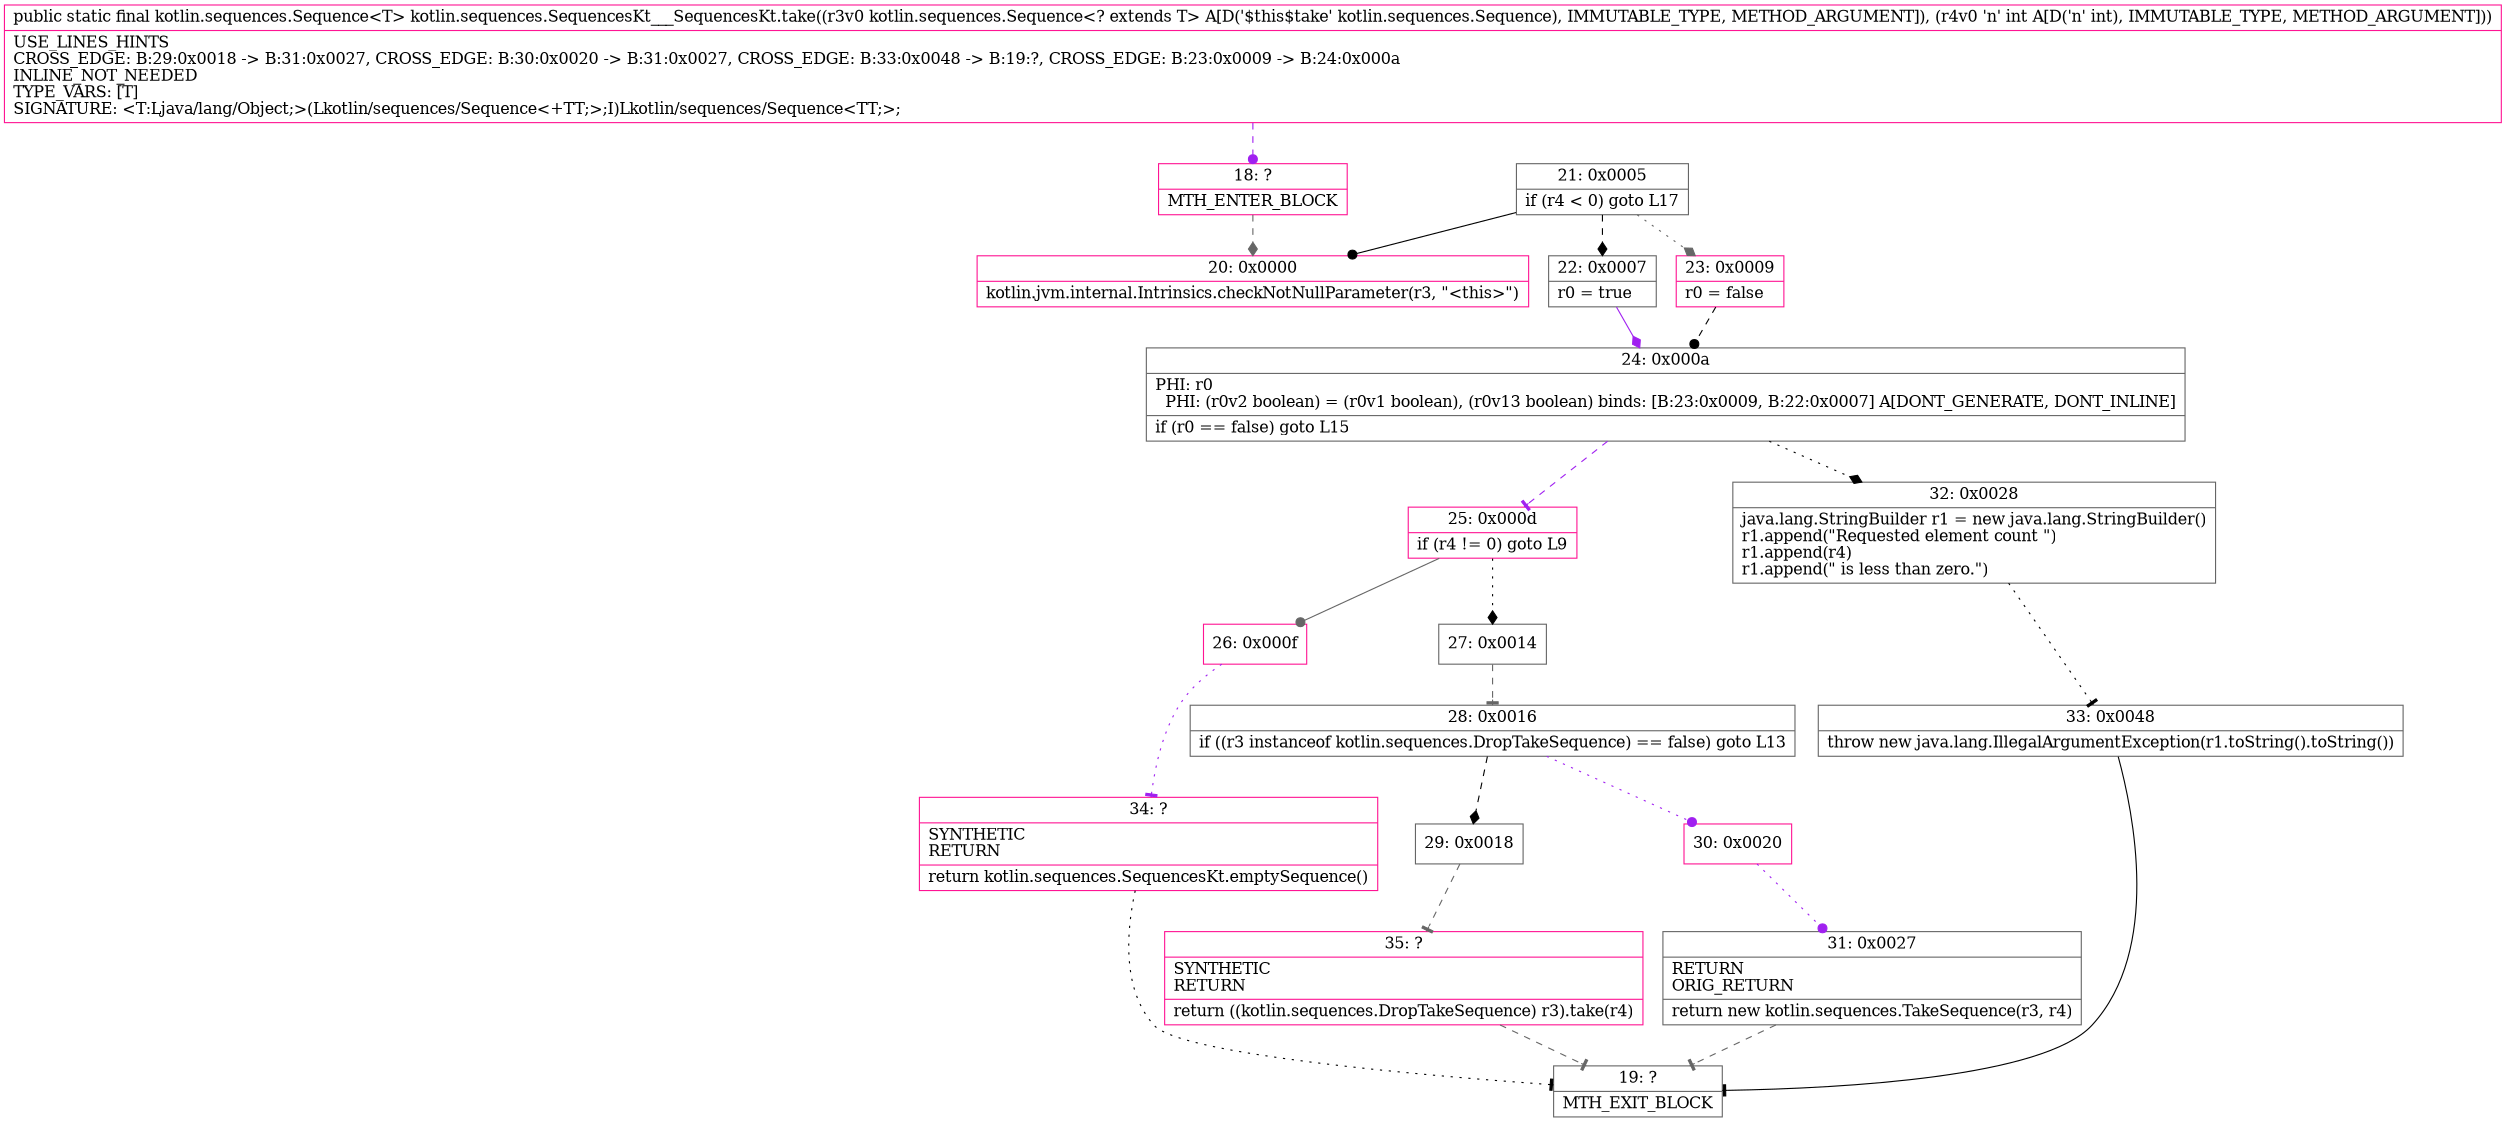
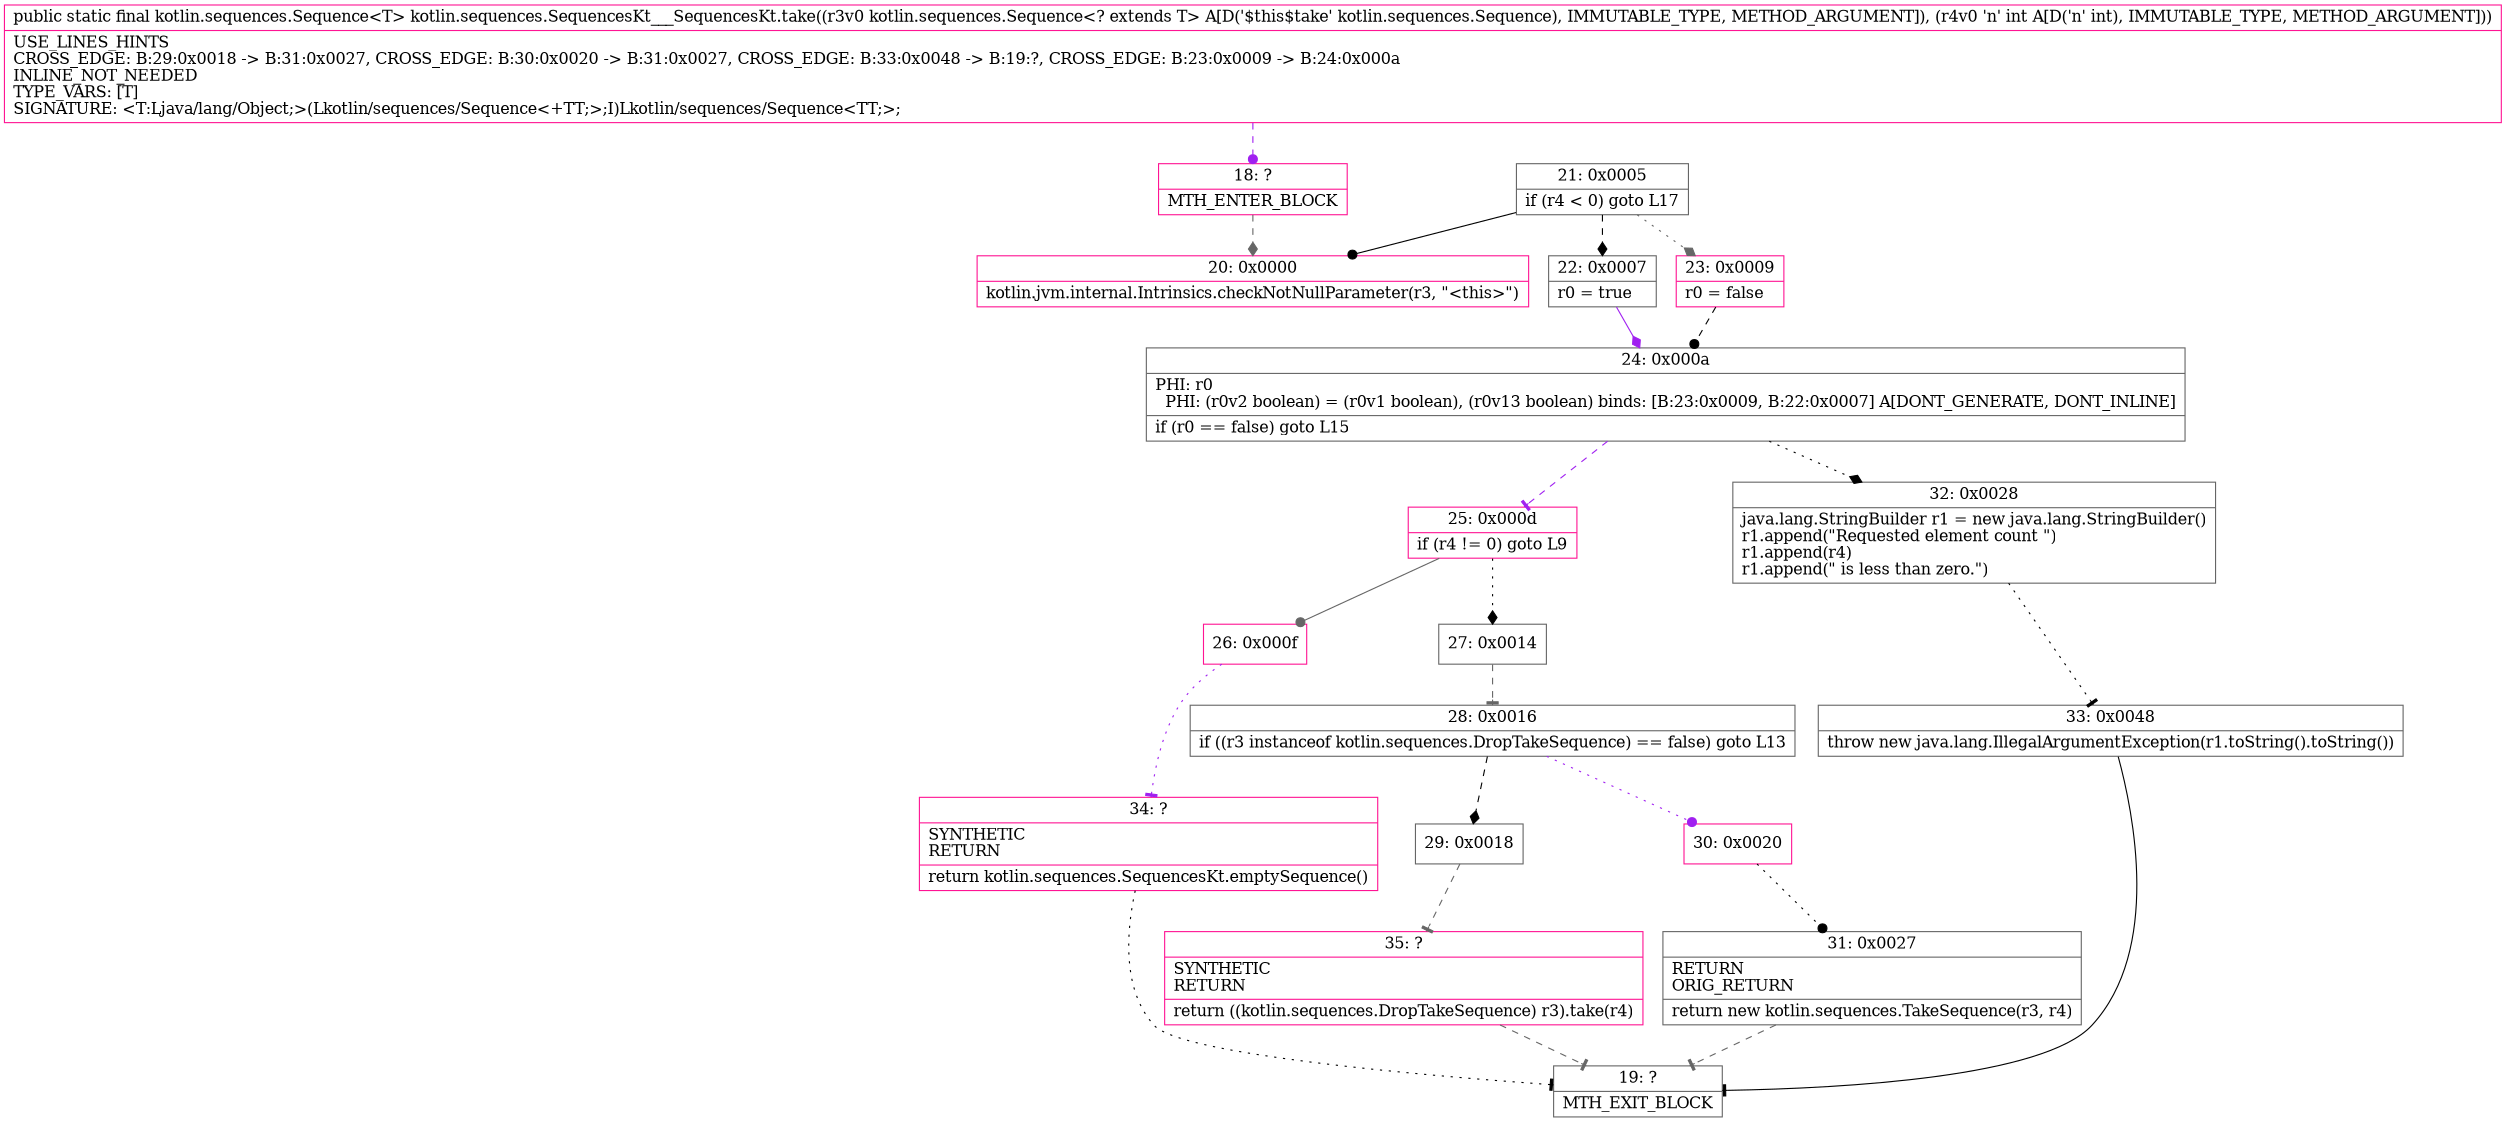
(1788, 895) -> (1788, 895)
